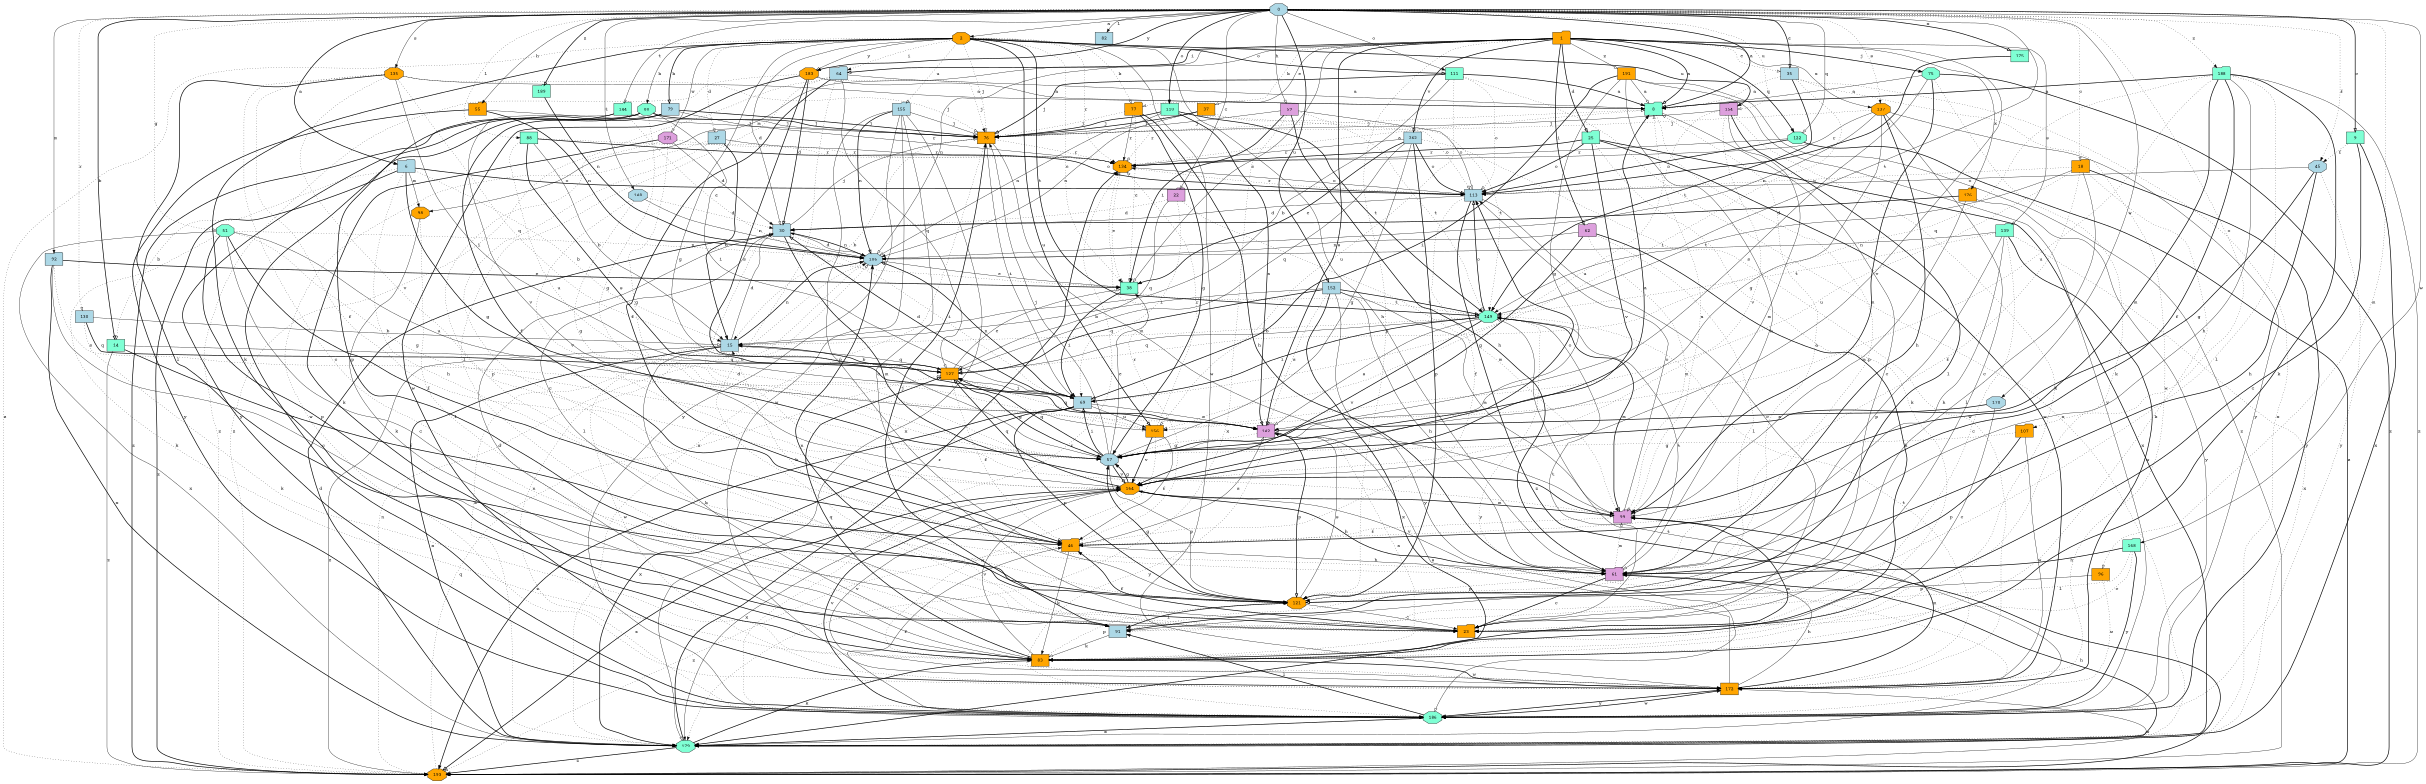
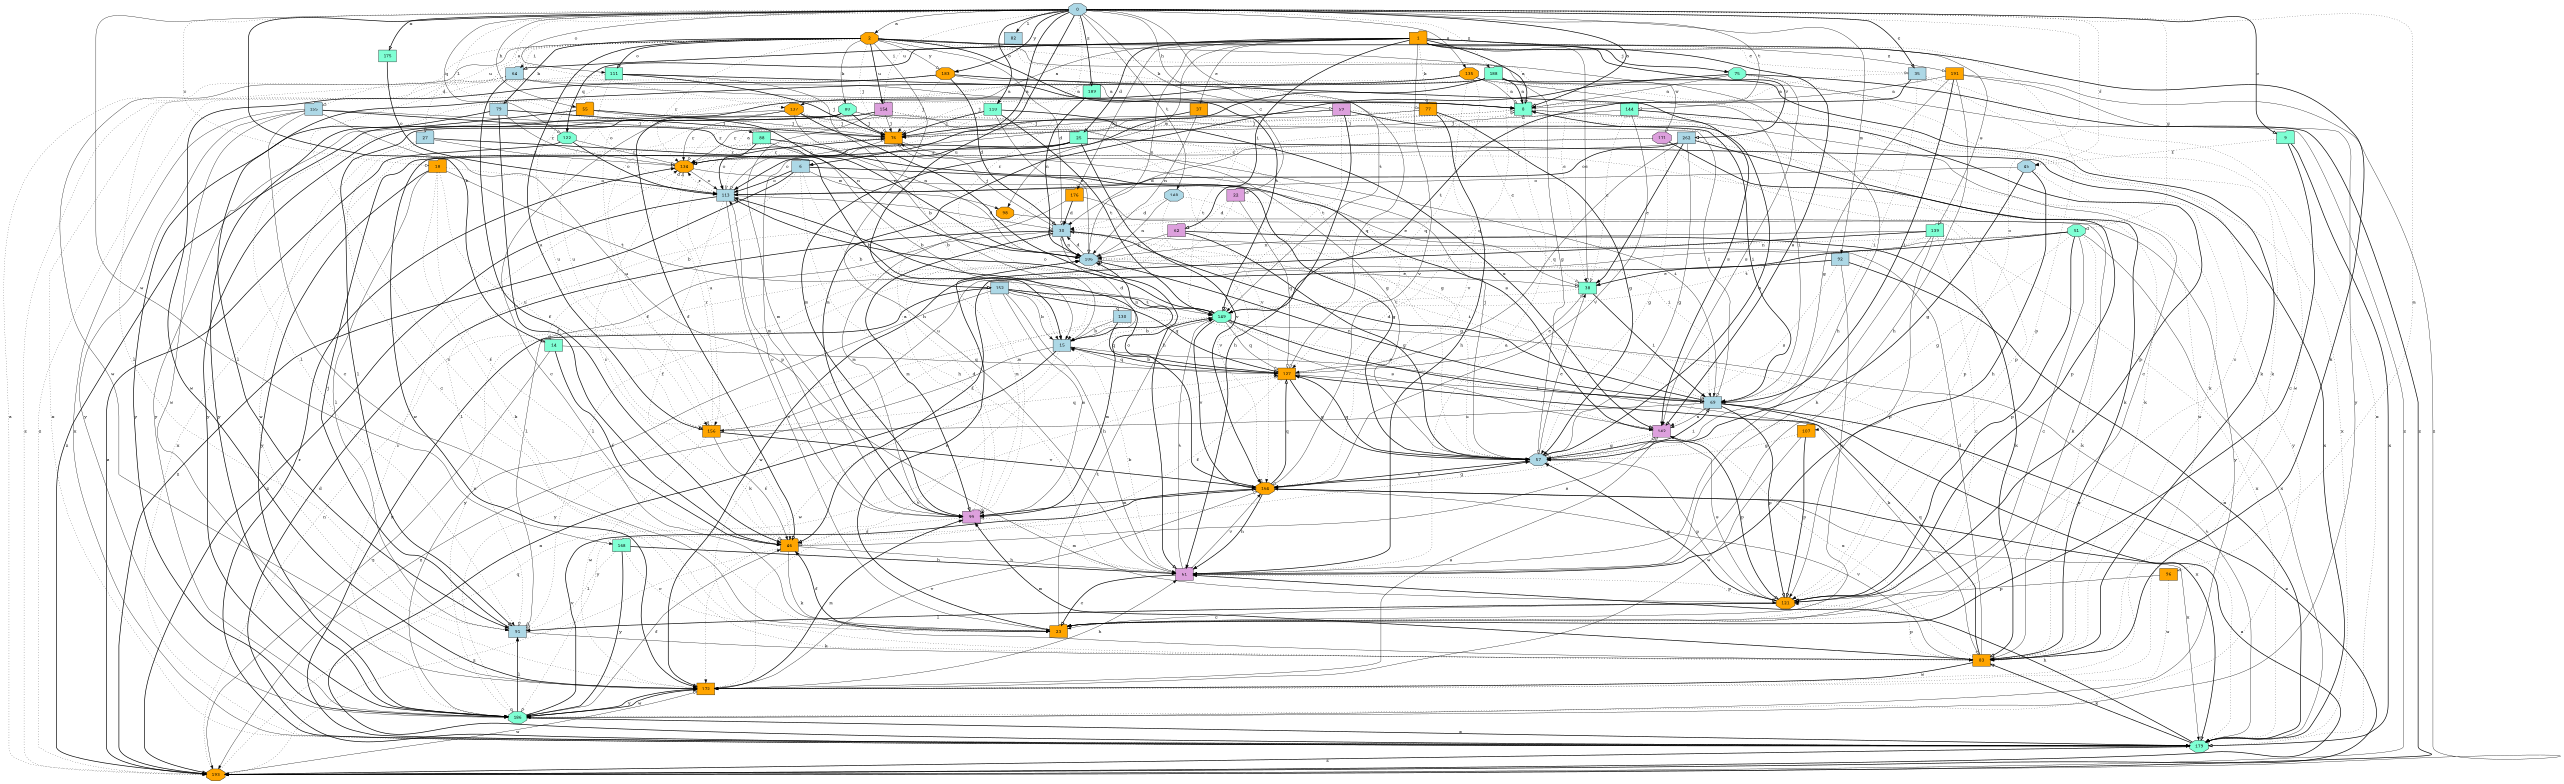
(1176, 177) -> (1733, 159)
(1112, 226) -> (1053, 184)
(1996, 403) -> none
